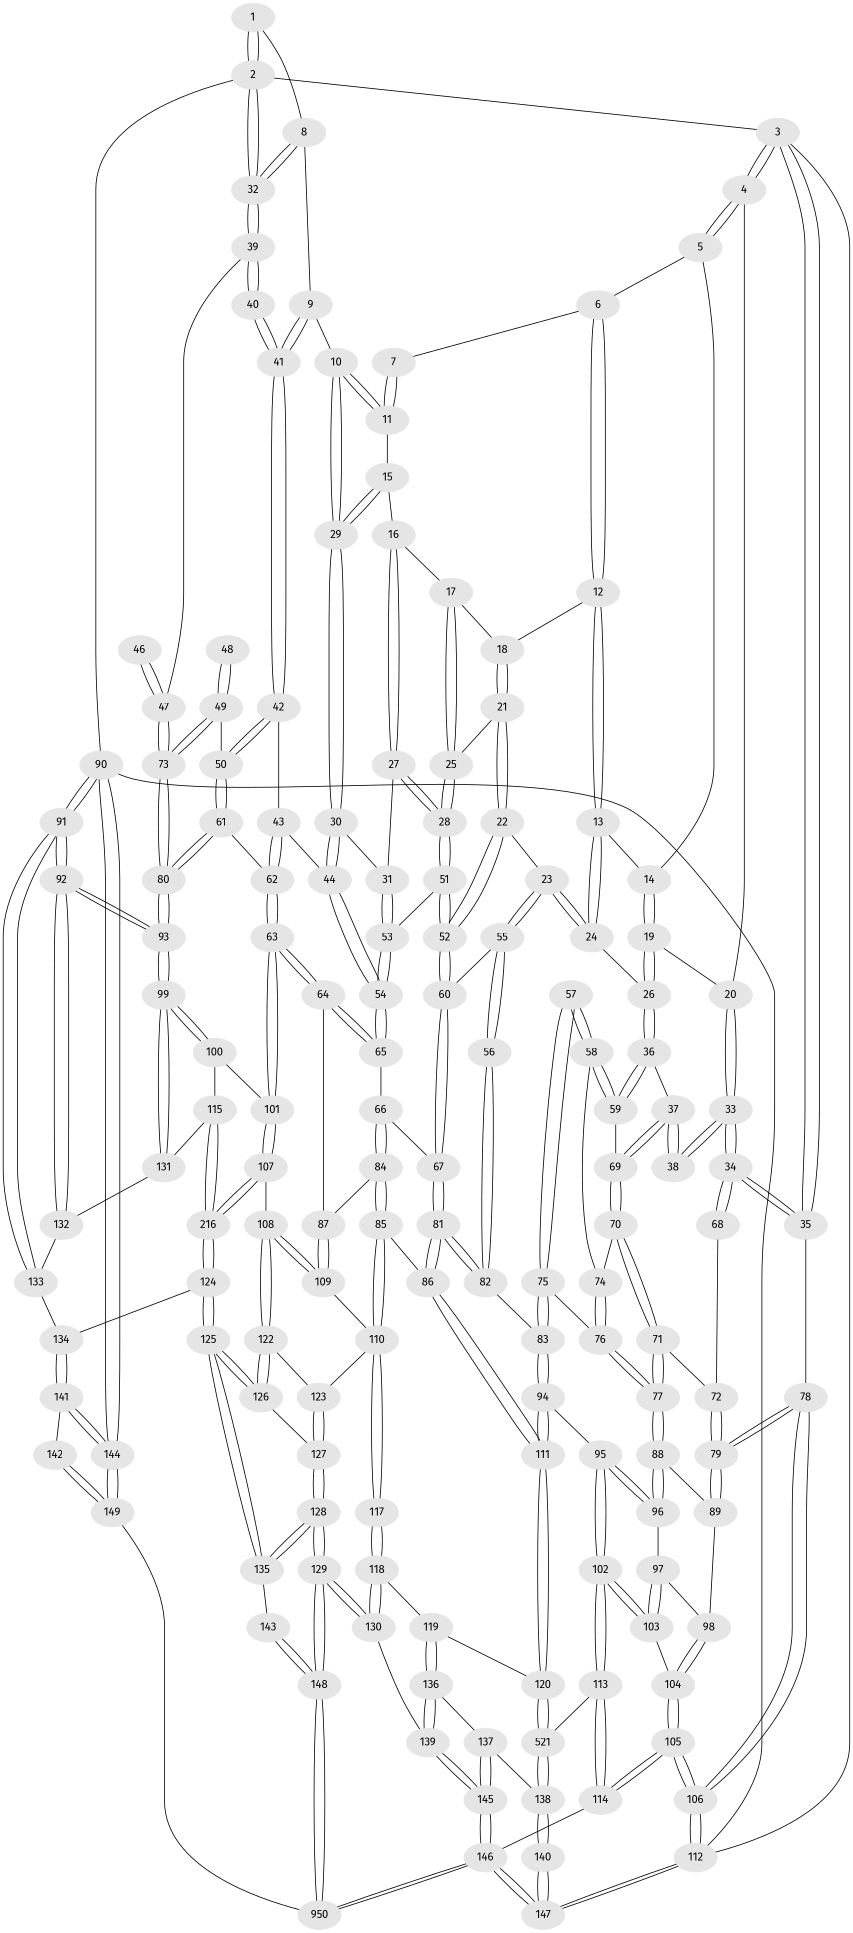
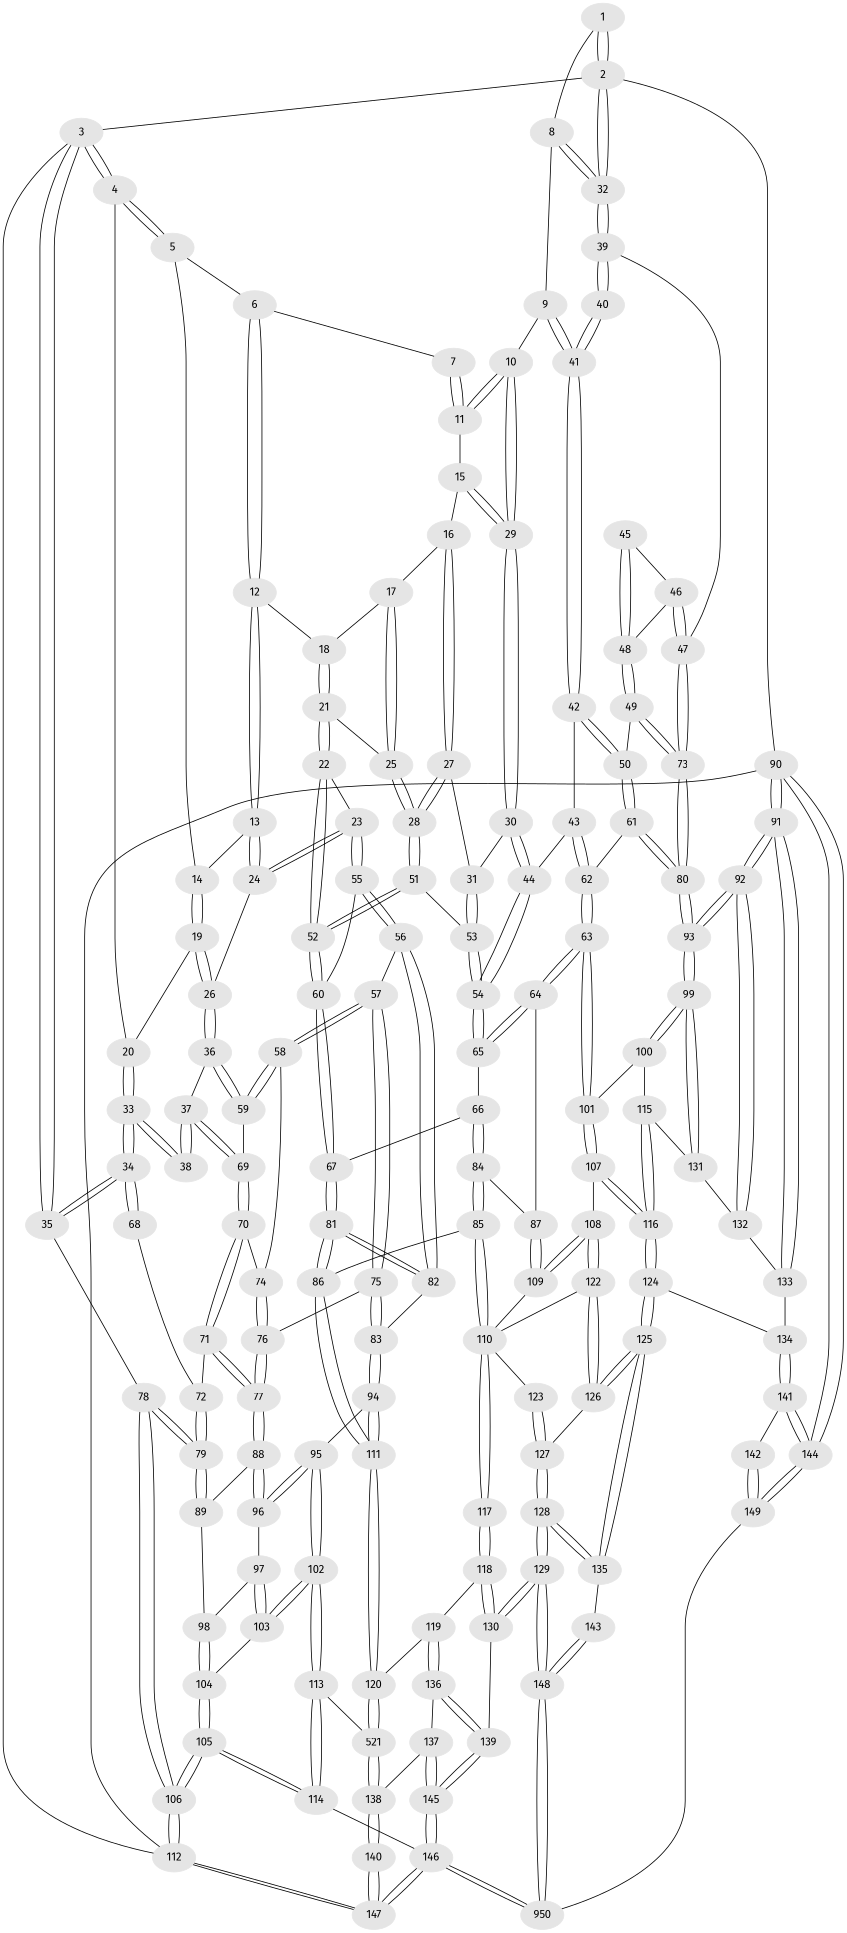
none -> (625, 535)
none -> (651, 621)
none -> (388, 966)
(208, 1225) -> (651, 1225)
(292, 1369) -> (539, 1311)
